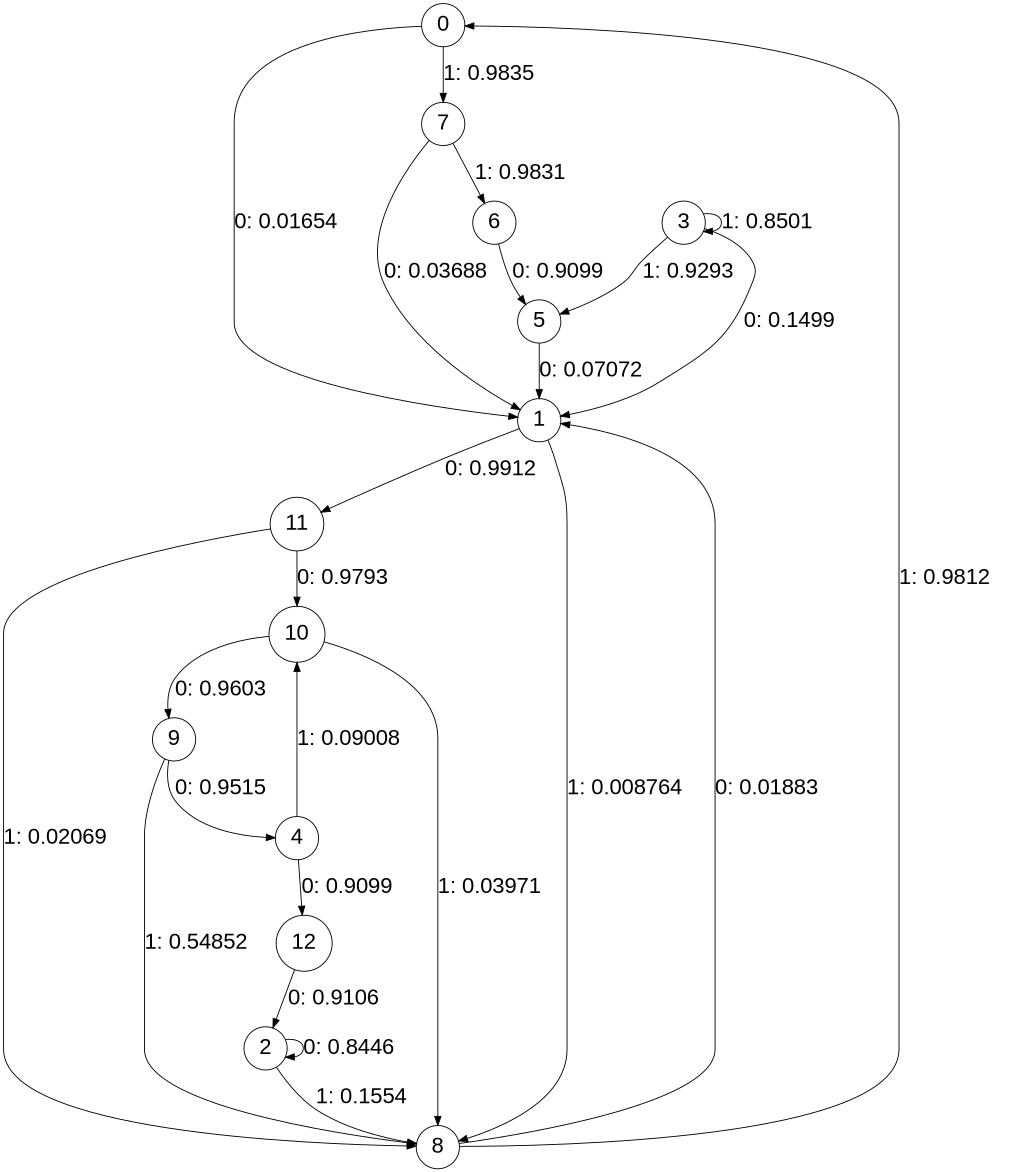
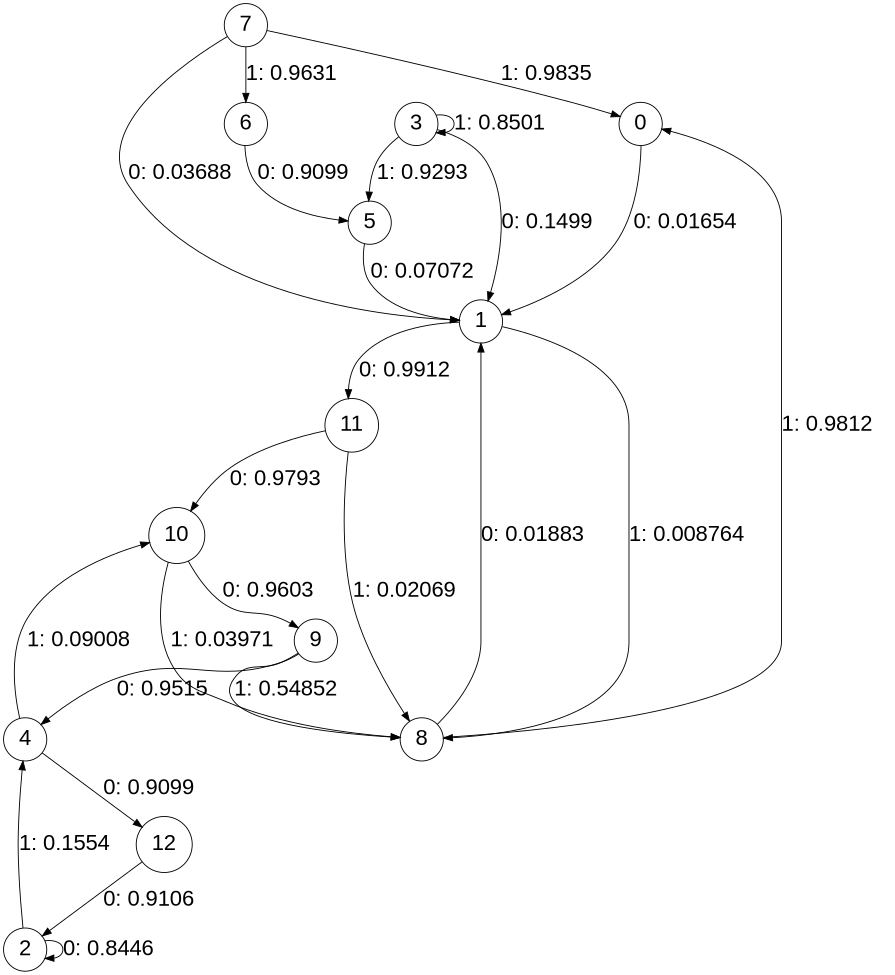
(443, 70) -> (440, 69)
(529, 173) -> (301, 75)
(333, 1119) -> (18, 849)
